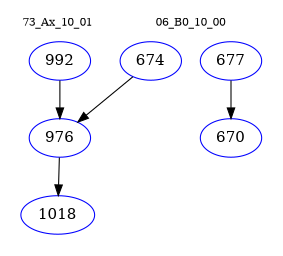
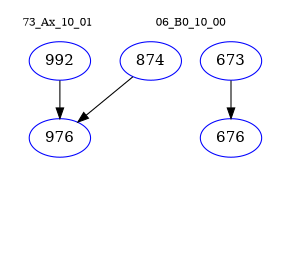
(151, 61) -> (151, 61)
(231, 61) -> (231, 61)
(231, 138) -> (231, 138)
(58, 215) -> none
